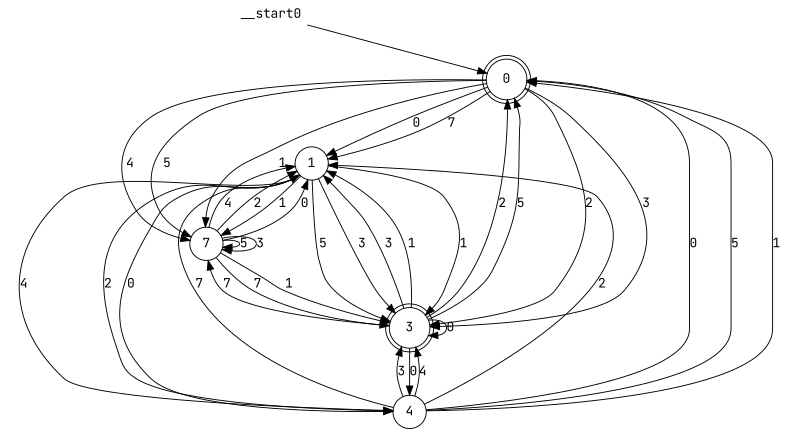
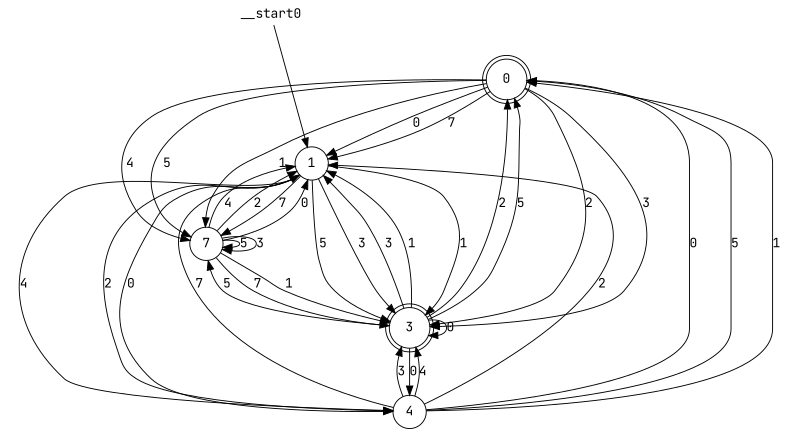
(393, 48) -> (289, 79)
(283, 204) -> (283, 204)
(227, 284) -> (227, 284)
